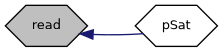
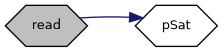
(118, 35) -> (105, 17)
